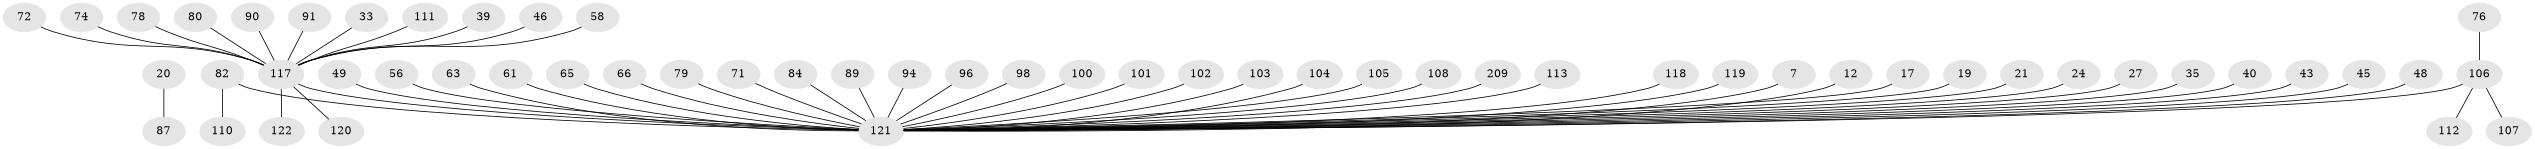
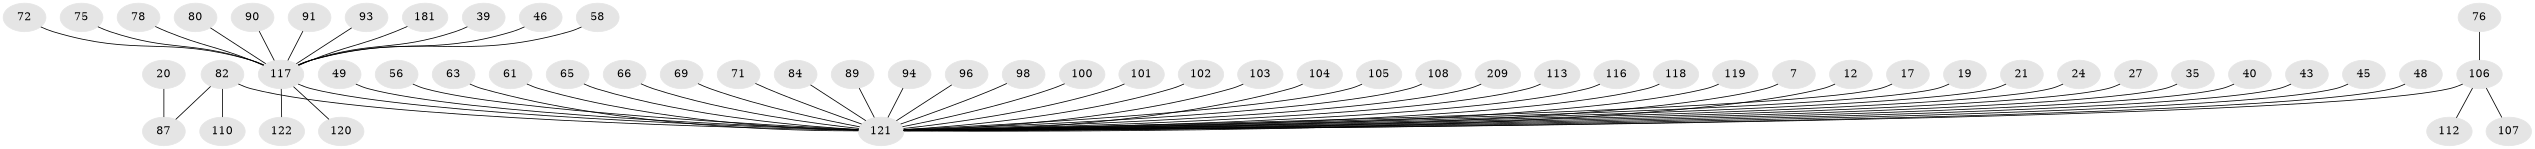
(82, 17) -> (82, 17)
(367, 17) -> (367, 17)
(425, 17) -> (425, 17)
(682, 74) -> (682, 74)
none -> (1617, 74)
none -> (193, 103)
